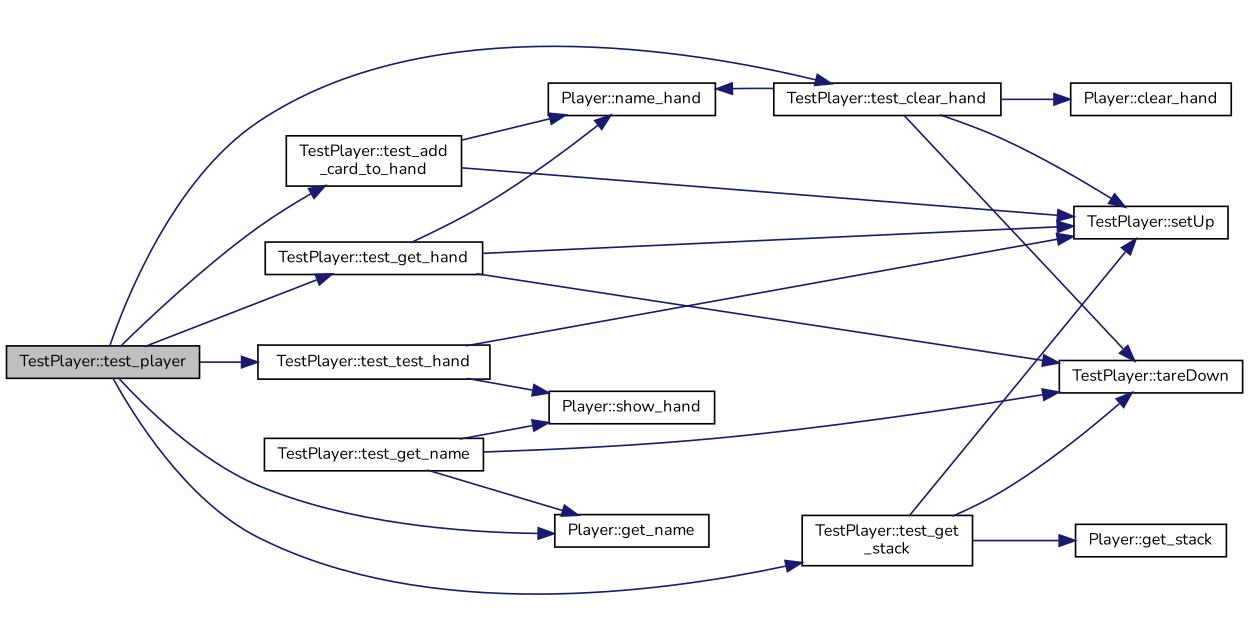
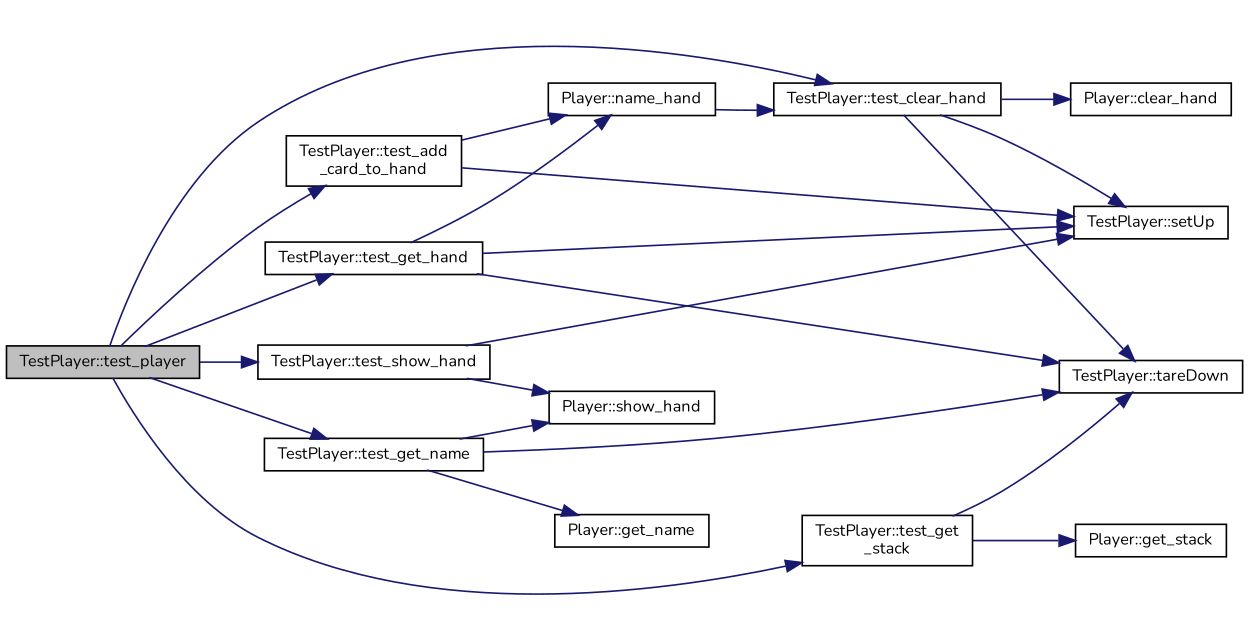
(753, 88) -> (737, 110)
(374, 362) -> (374, 362)
(1017, 384) -> none
(309, 503) -> (230, 406)
